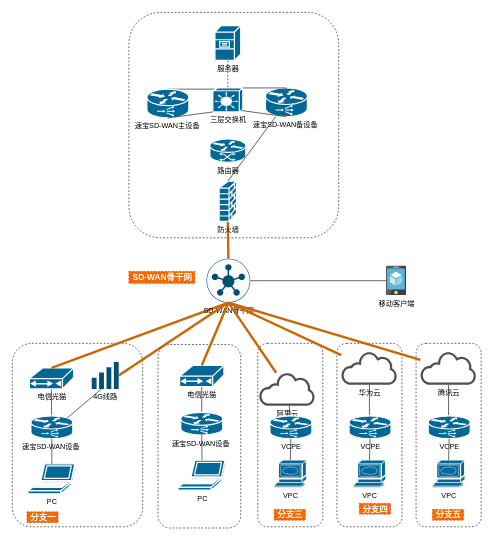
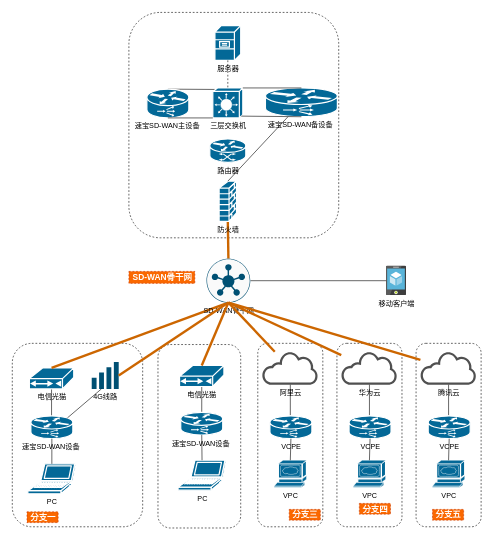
(228, 100) -> (228, 103)
(287, 102) -> (302, 102)
(288, 389) -> (291, 368)
(290, 515) -> (305, 515)
